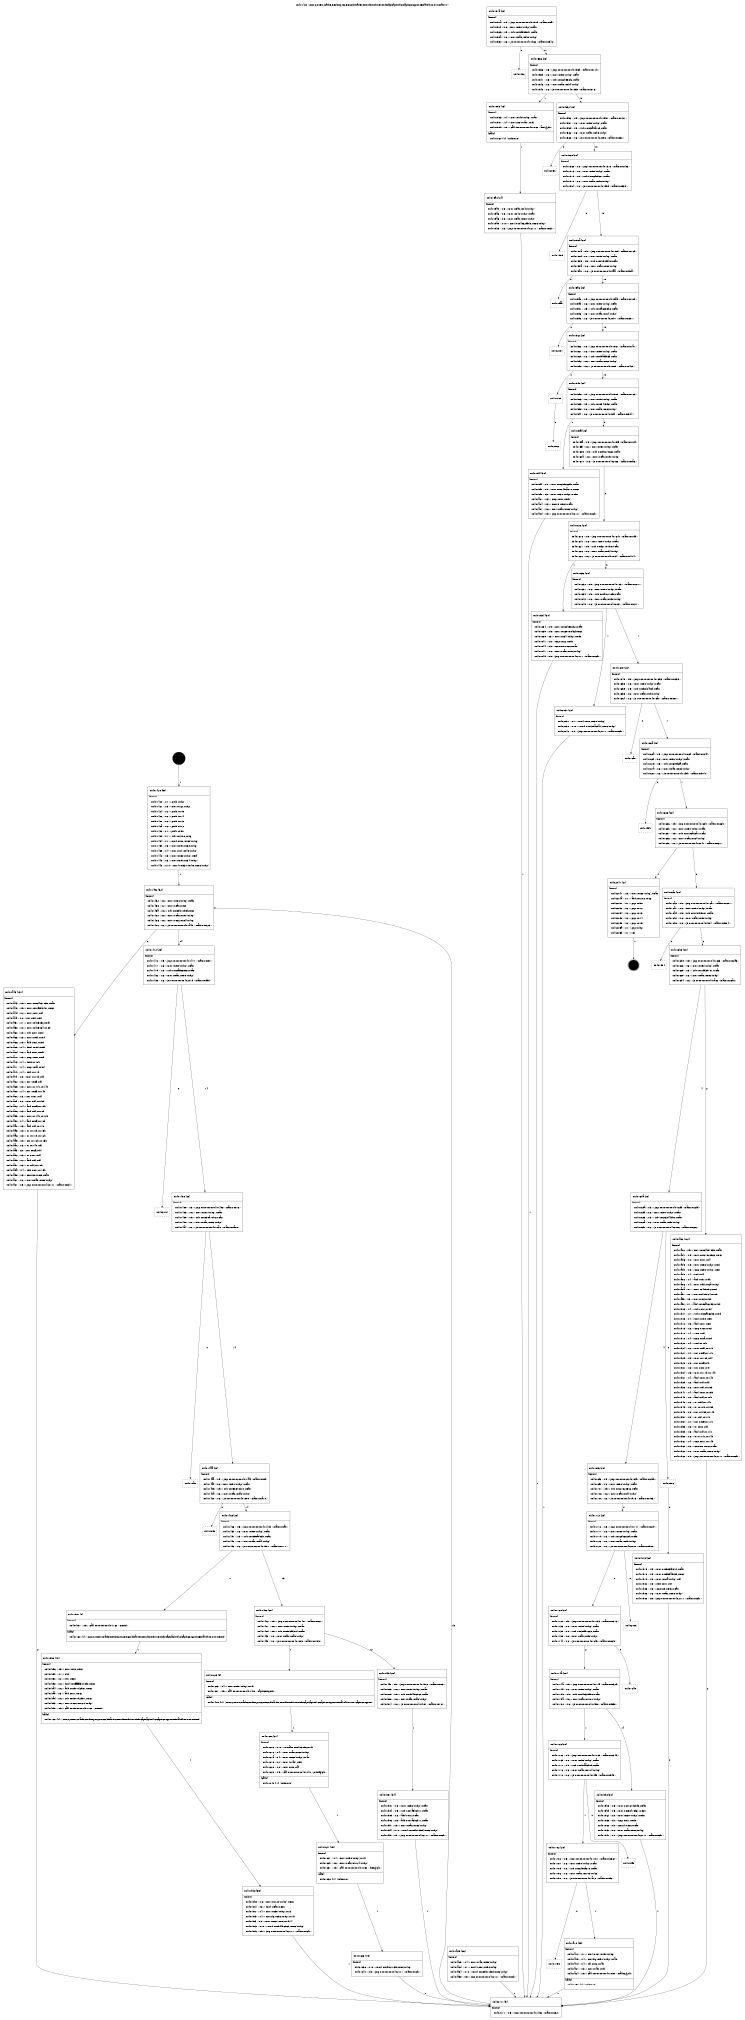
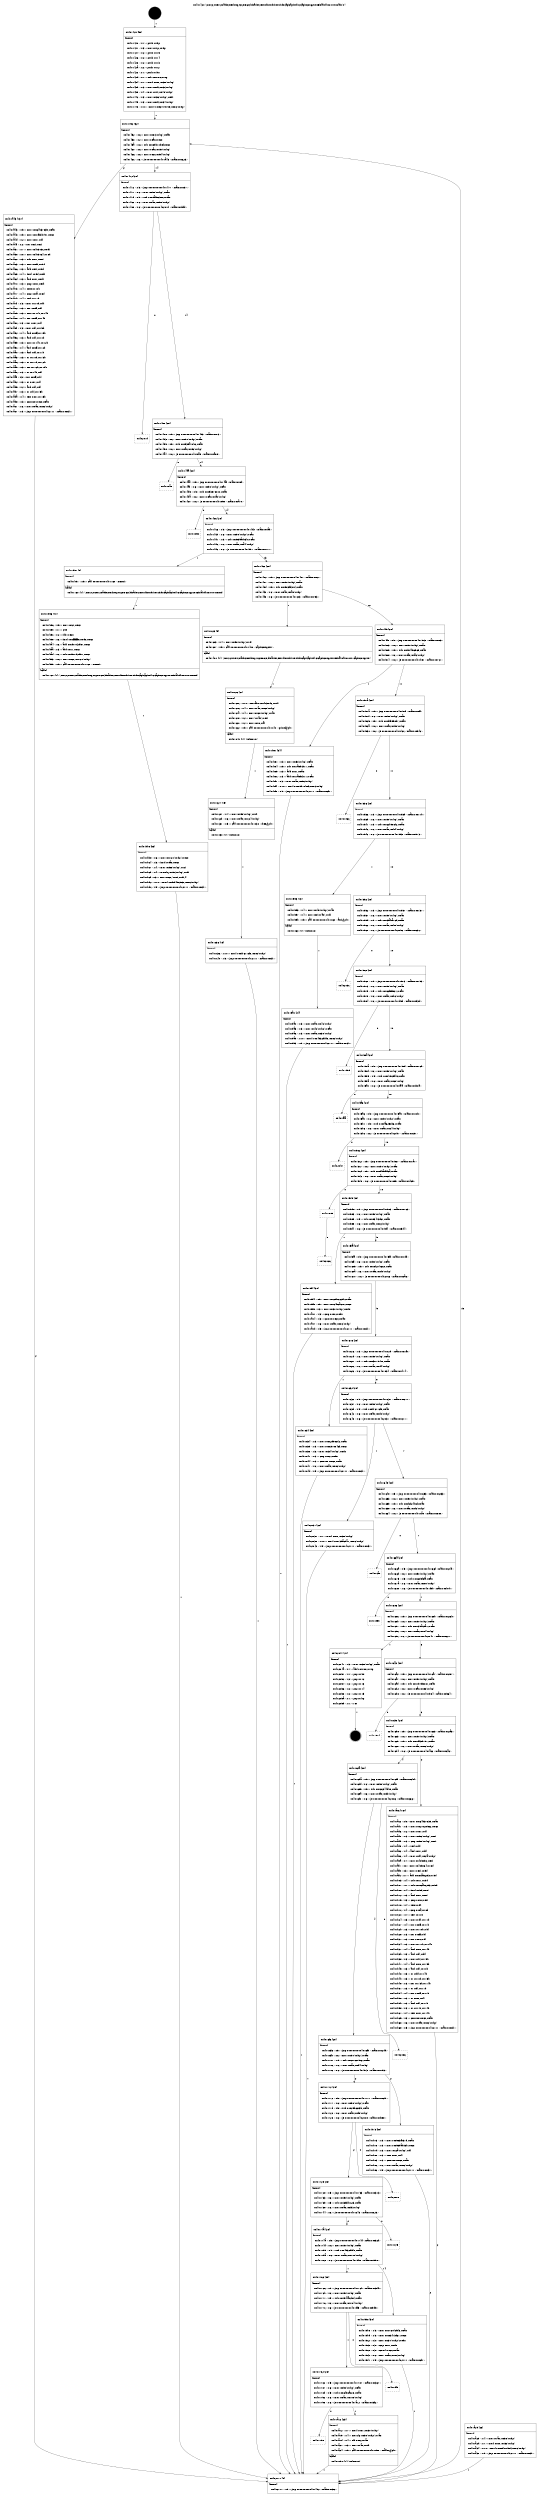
none -> (400, 679)
(668, 1520) -> (397, 2098)
